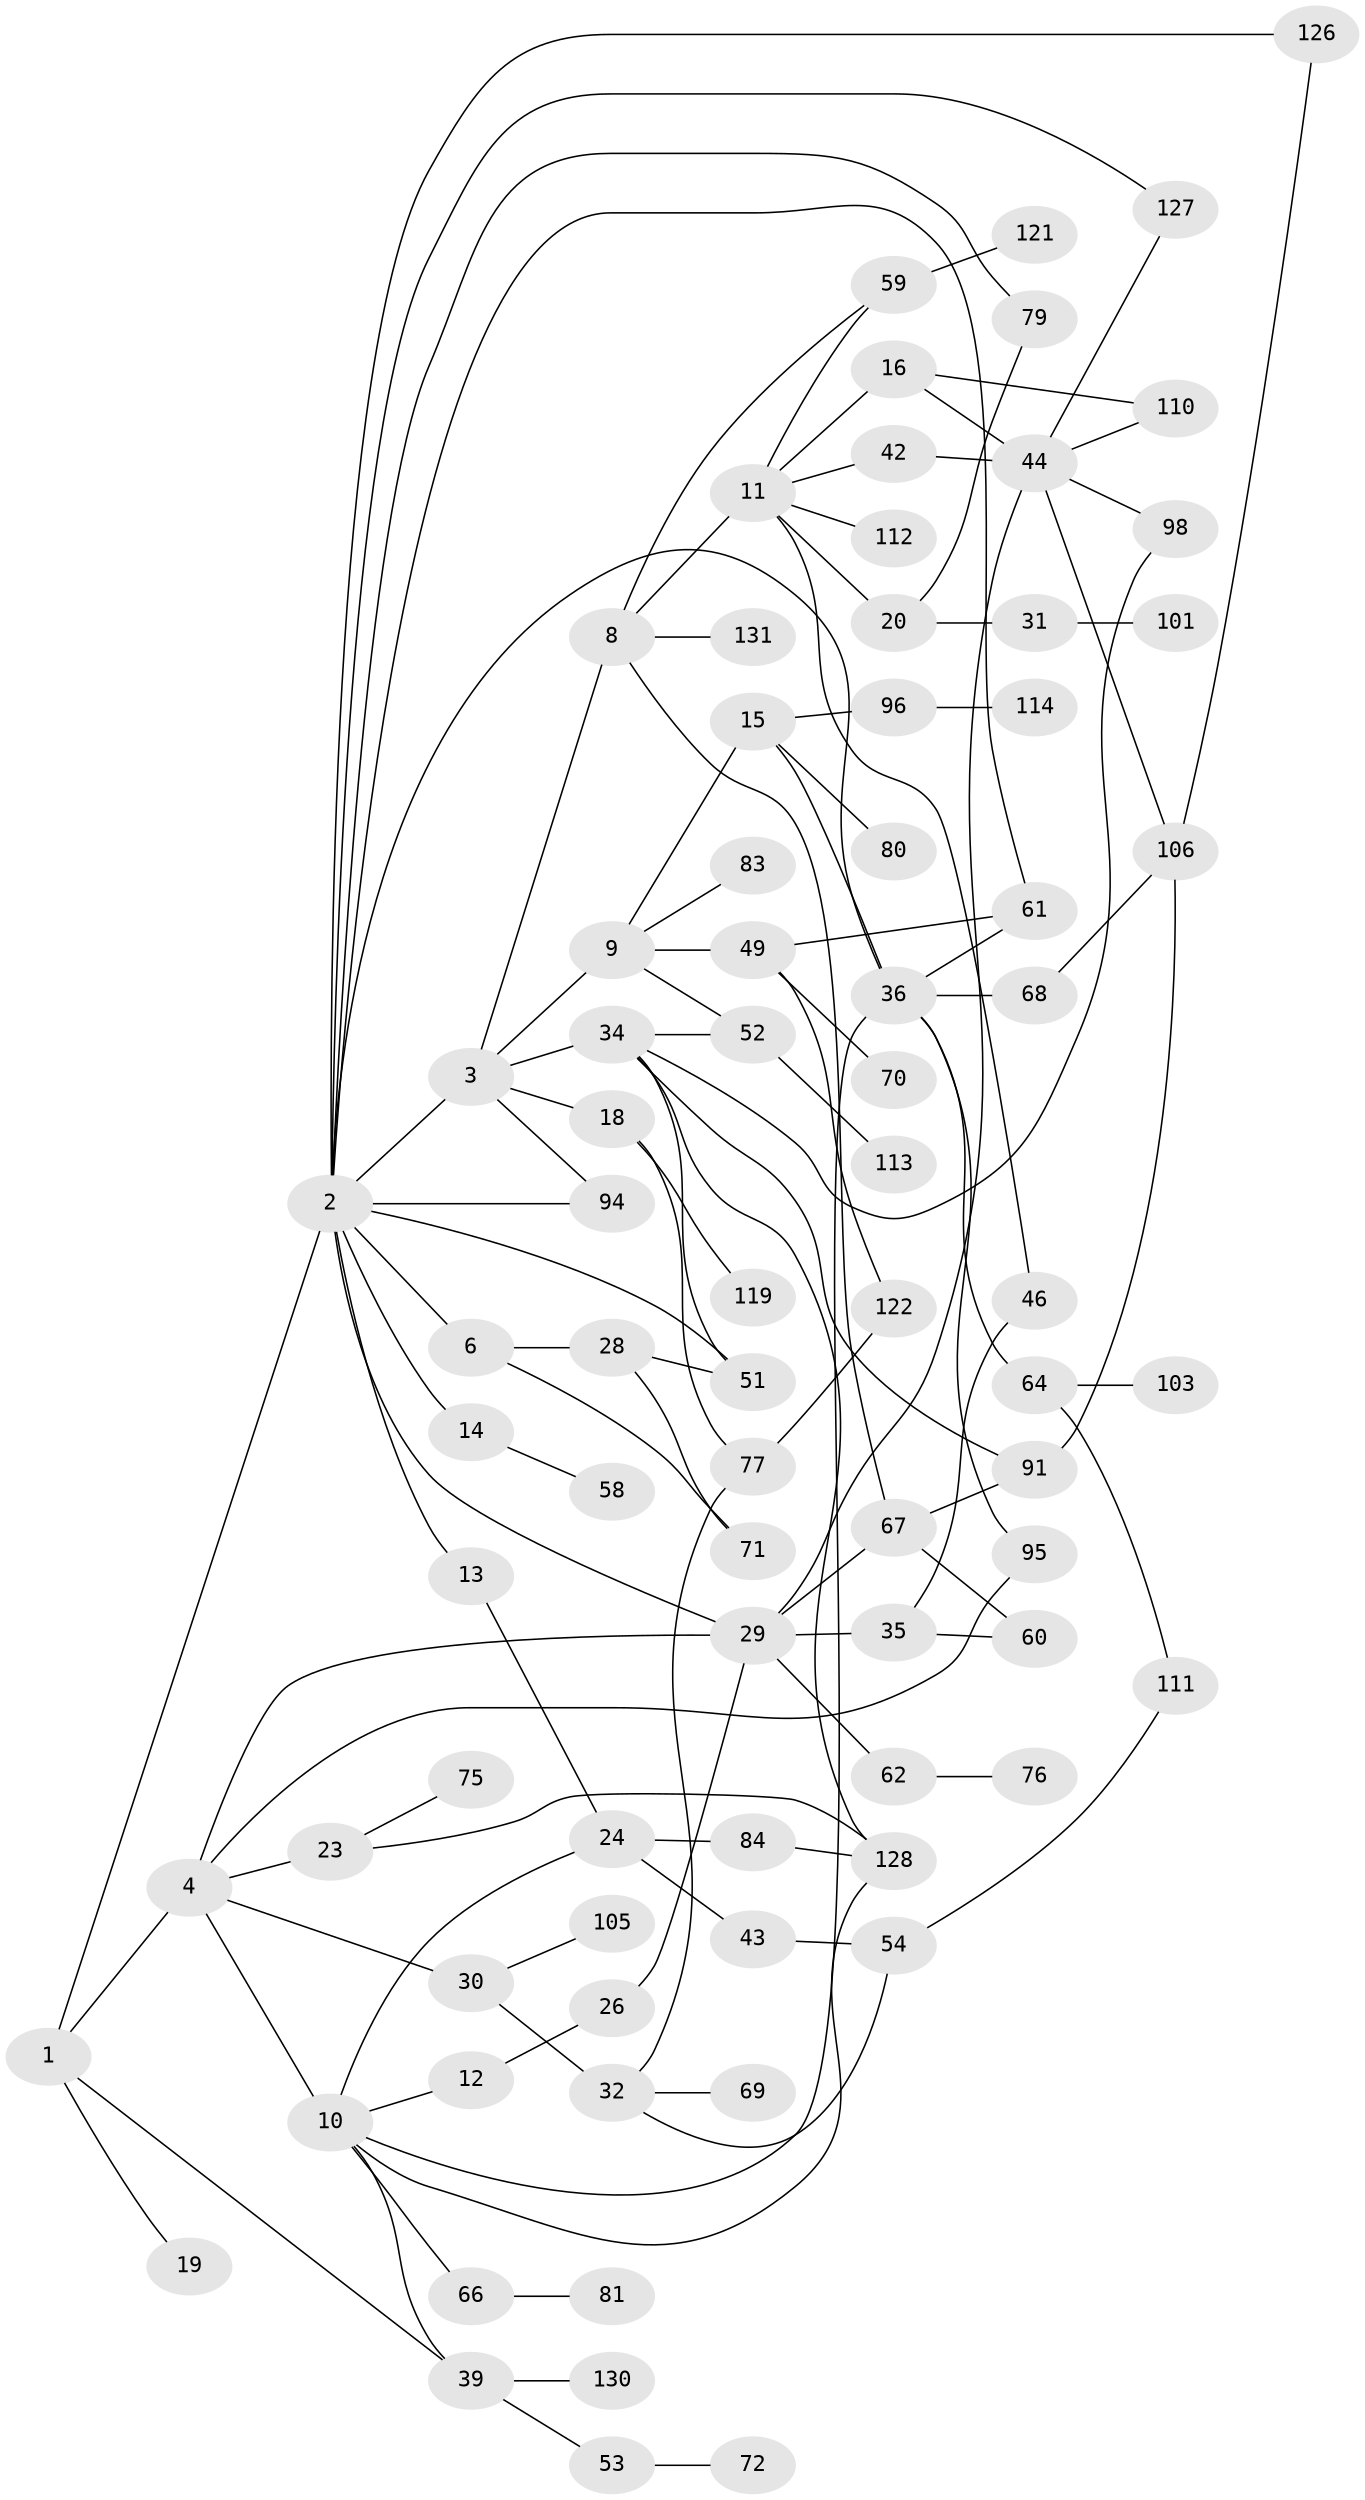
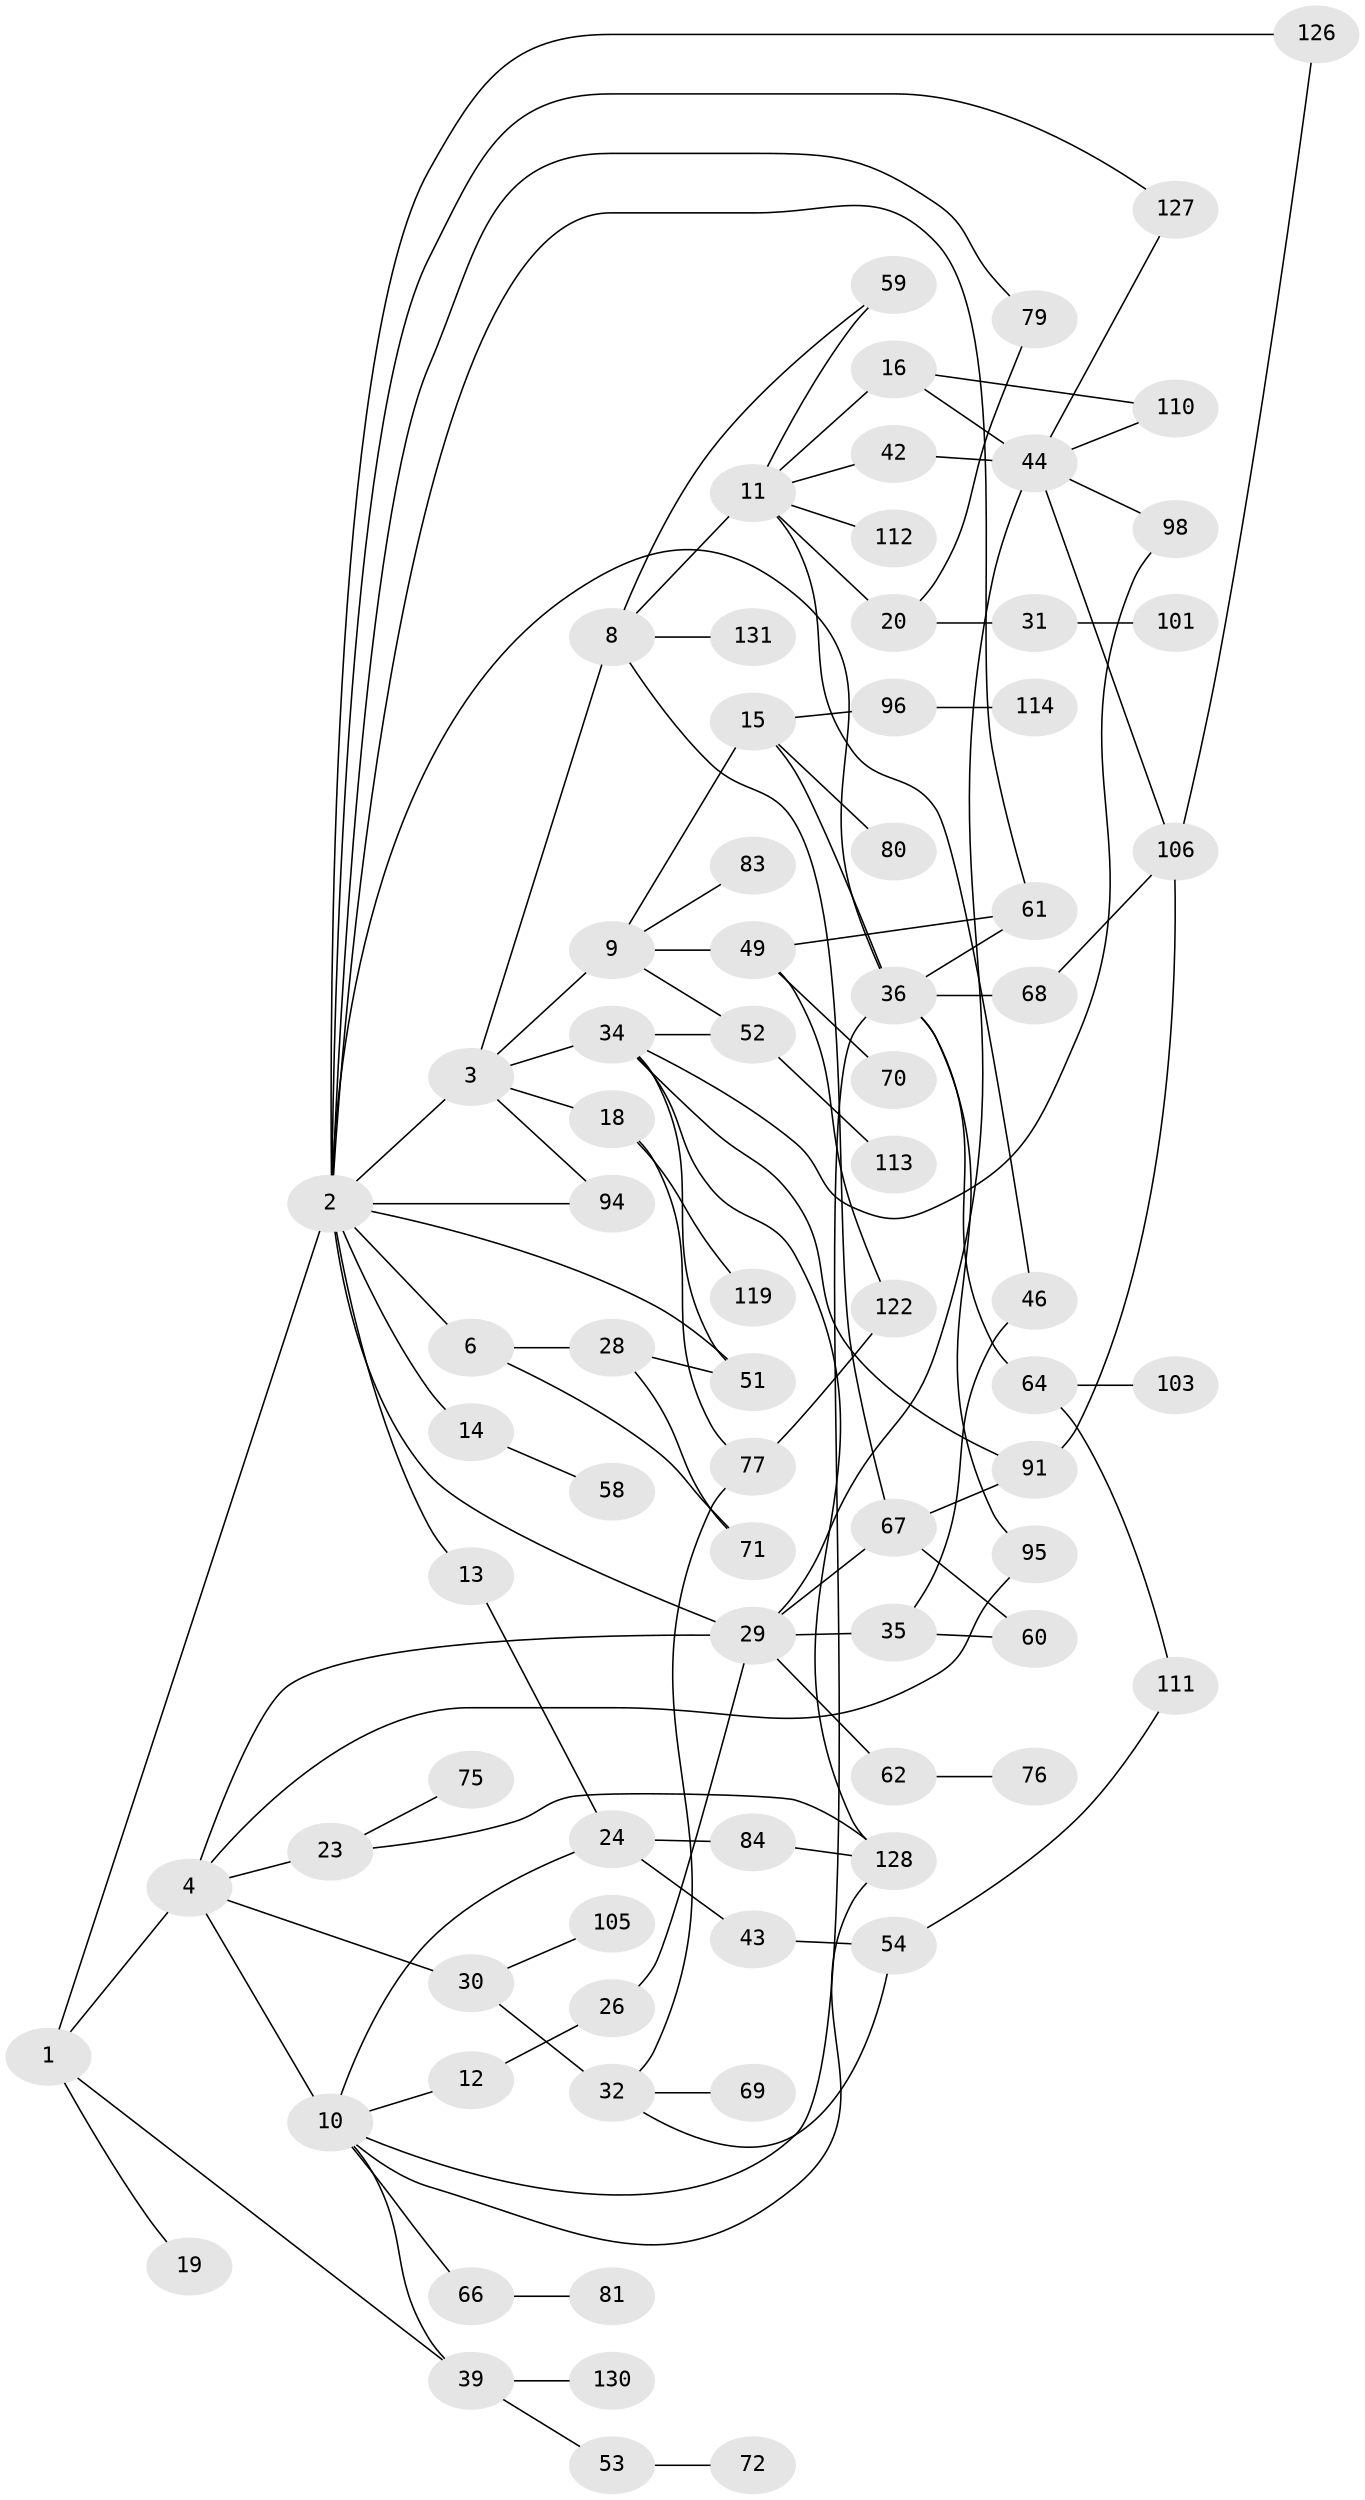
(1035, 235) -> none
